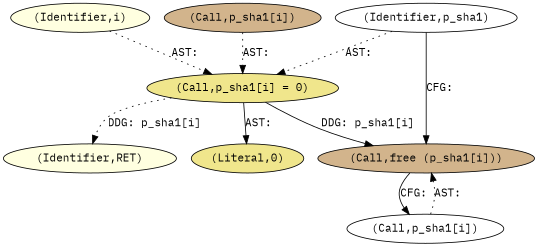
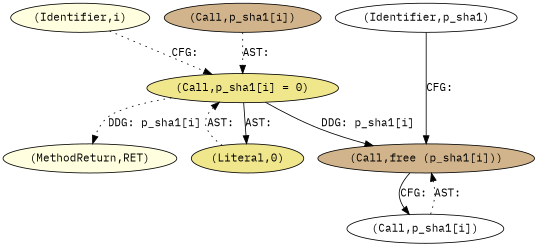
(338, 52) -> (207, 128)
(189, 53) -> (189, 53)
(90, 158) -> (90, 158)
